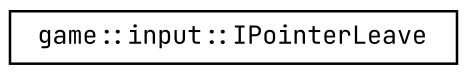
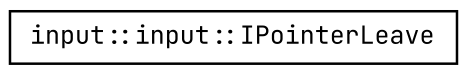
(233, 37) -> (233, 37)
